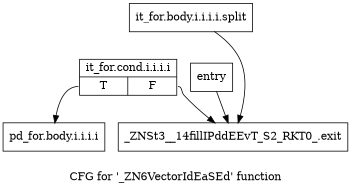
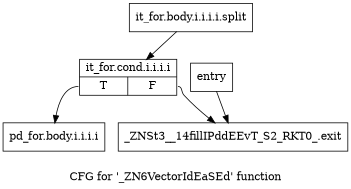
(243, 68) -> (164, 43)
